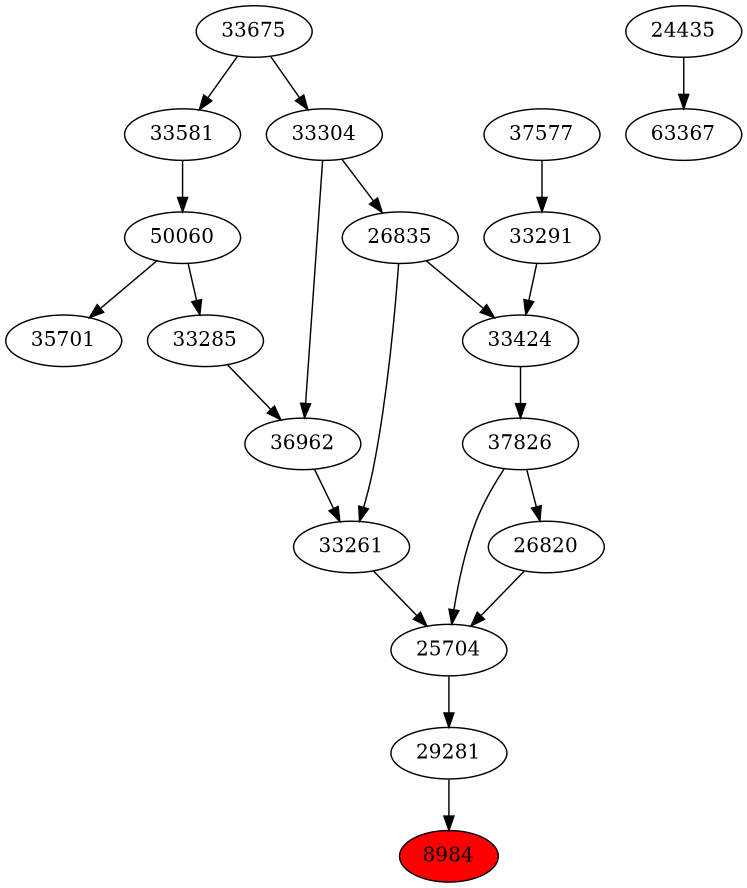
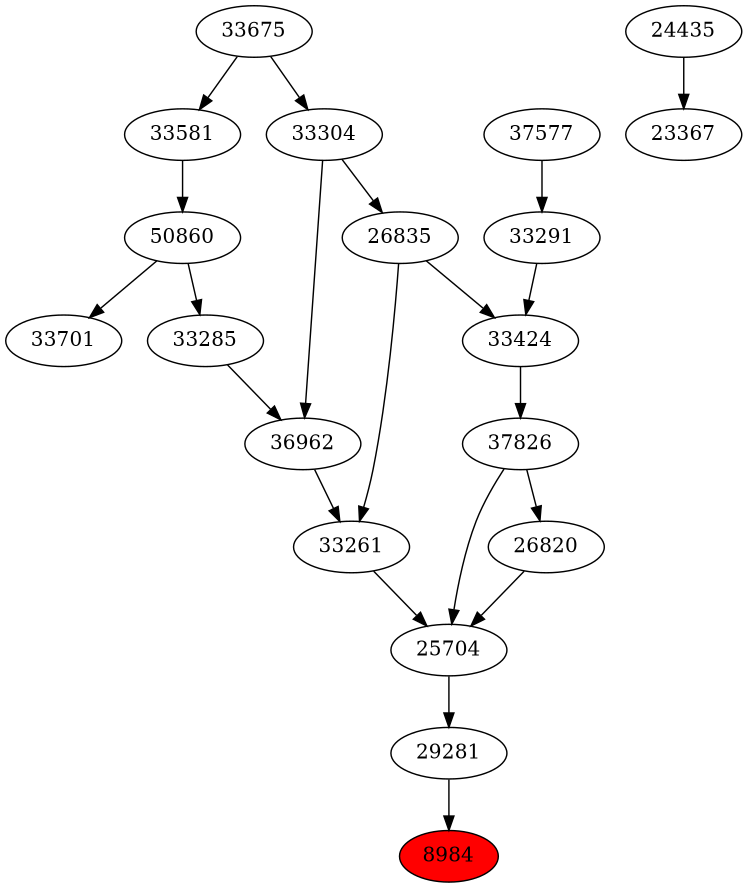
(684, 135) -> (684, 135)
(183, 238) -> (183, 238)
(64, 341) -> (64, 341)
